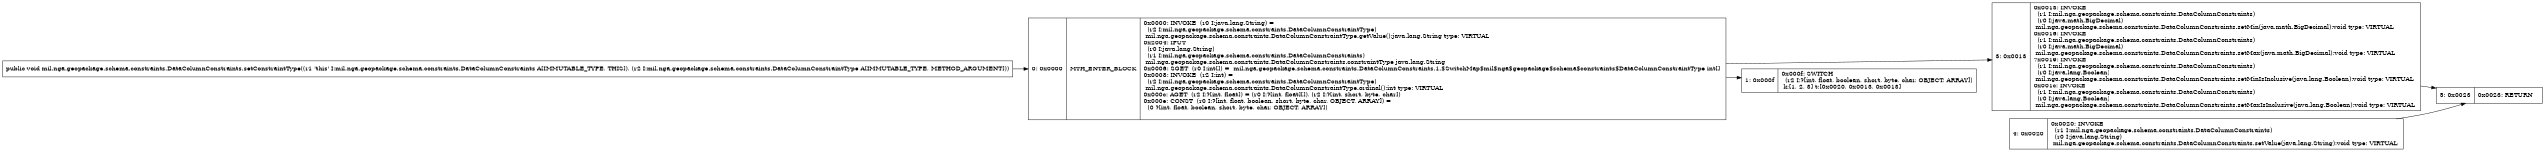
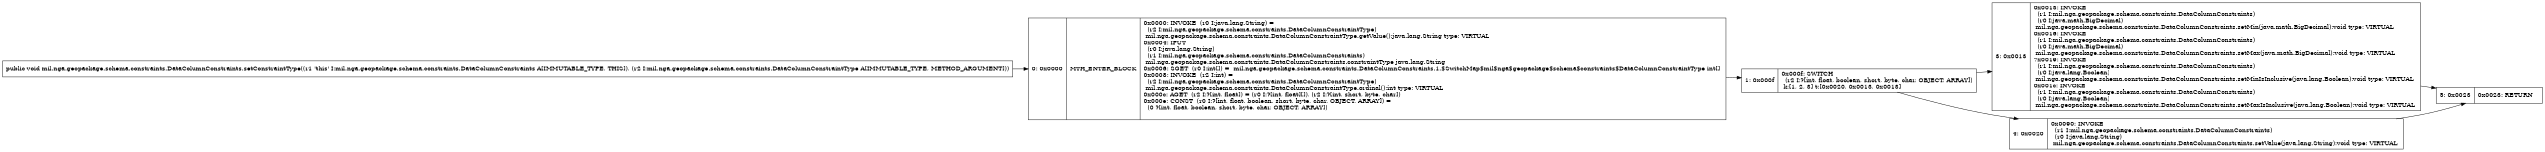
(1167, 43) -> (1167, 43)
(1857, 62) -> (1982, 72)
none -> (1955, 107)
(2079, 124) -> (2079, 124)
